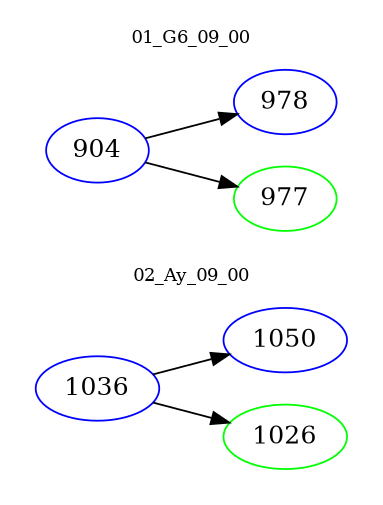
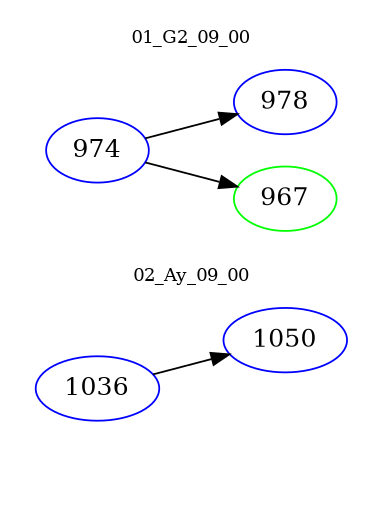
(191, 38) -> (191, 38)
(97, 150) -> (97, 150)
(285, 199) -> (285, 199)
(285, 437) -> none
